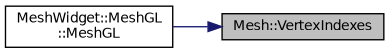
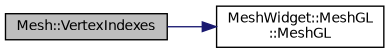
(190, 27) -> (185, 27)
